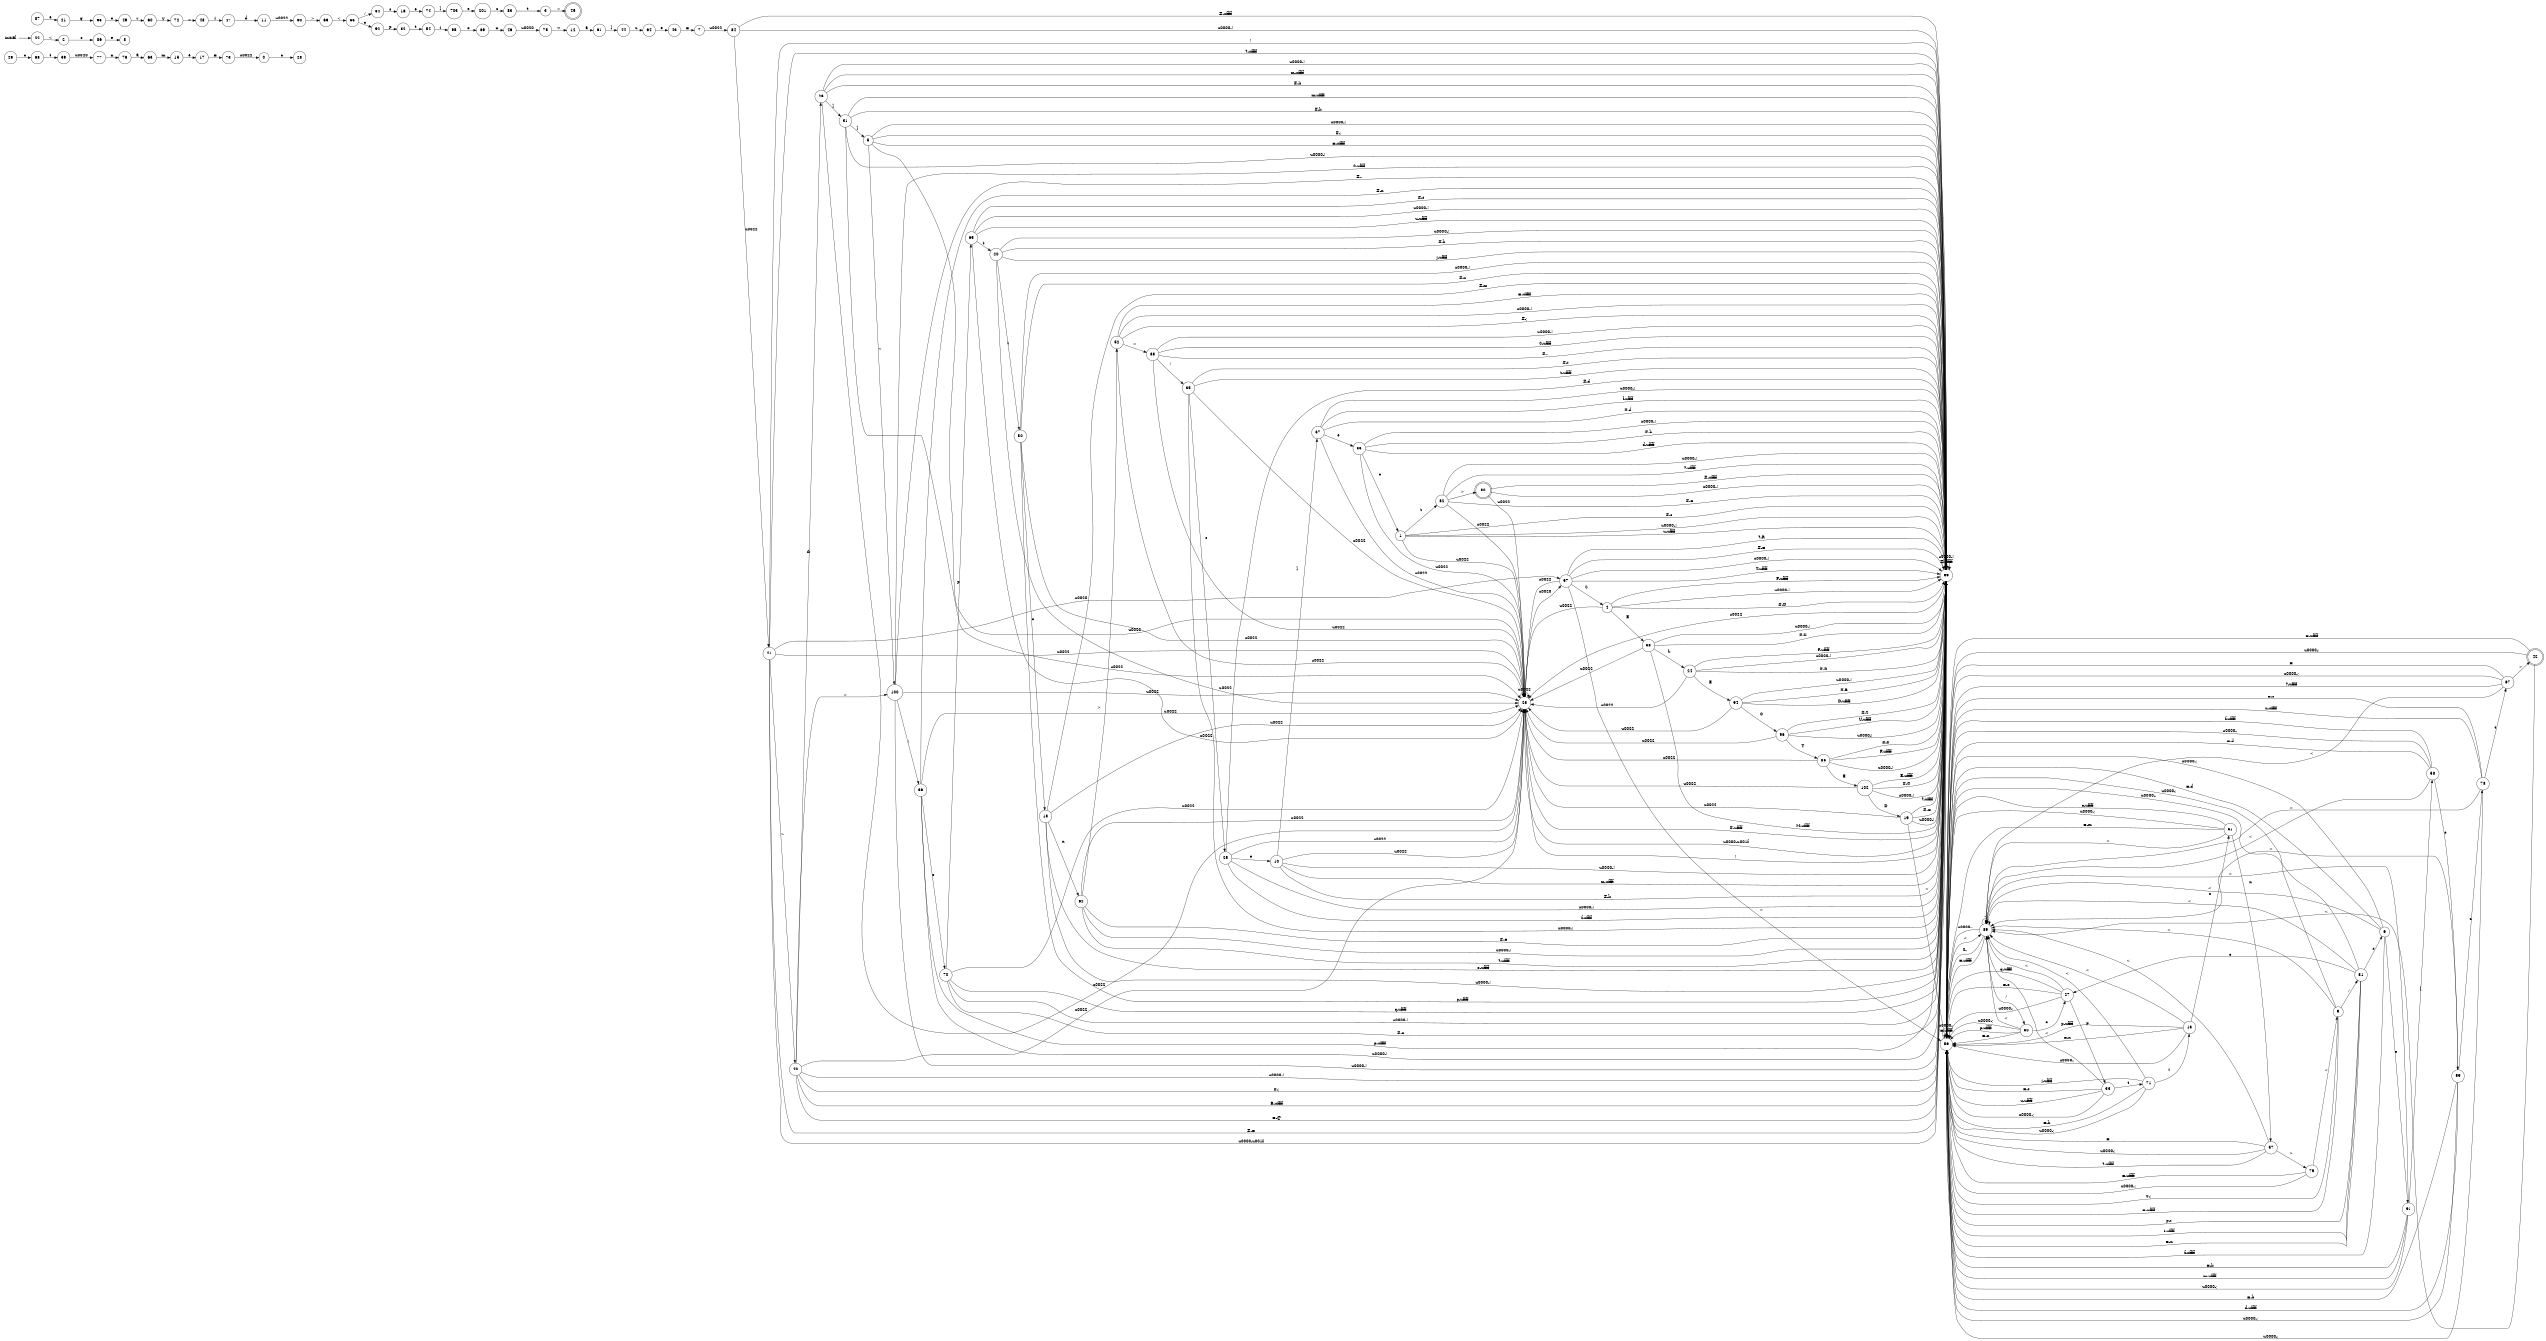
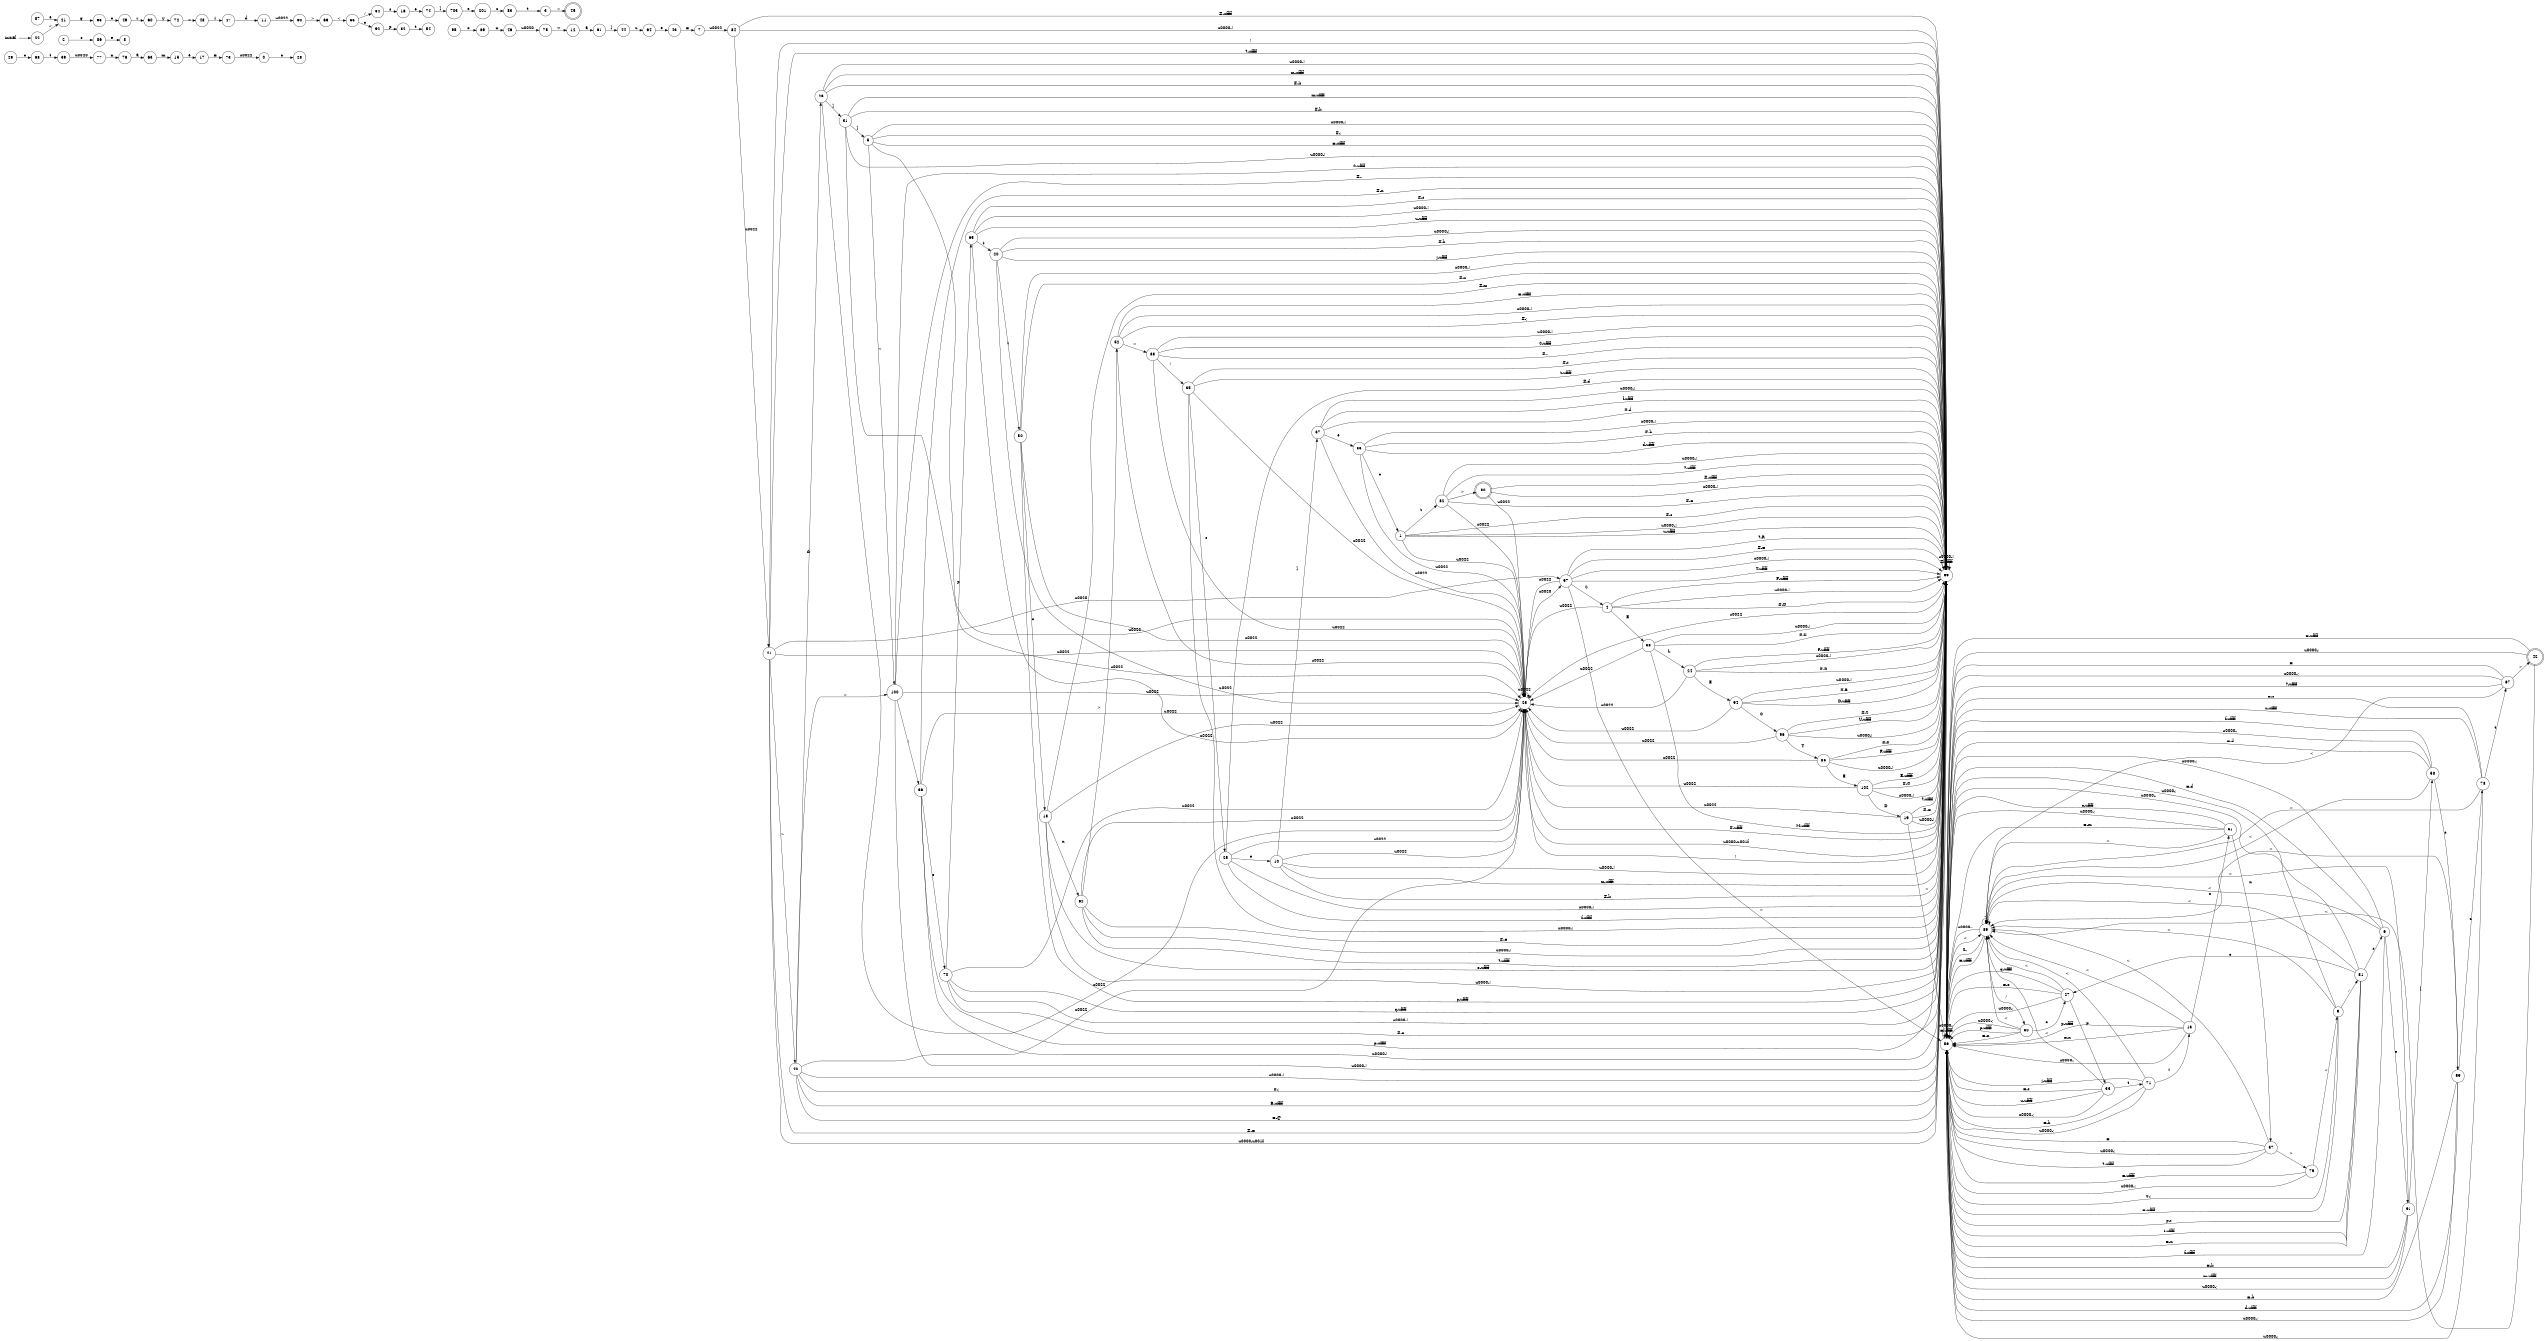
(440, 30) -> none
(50, 40) -> (49, 30)
